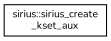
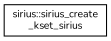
(55, 20) -> (55, 20)
